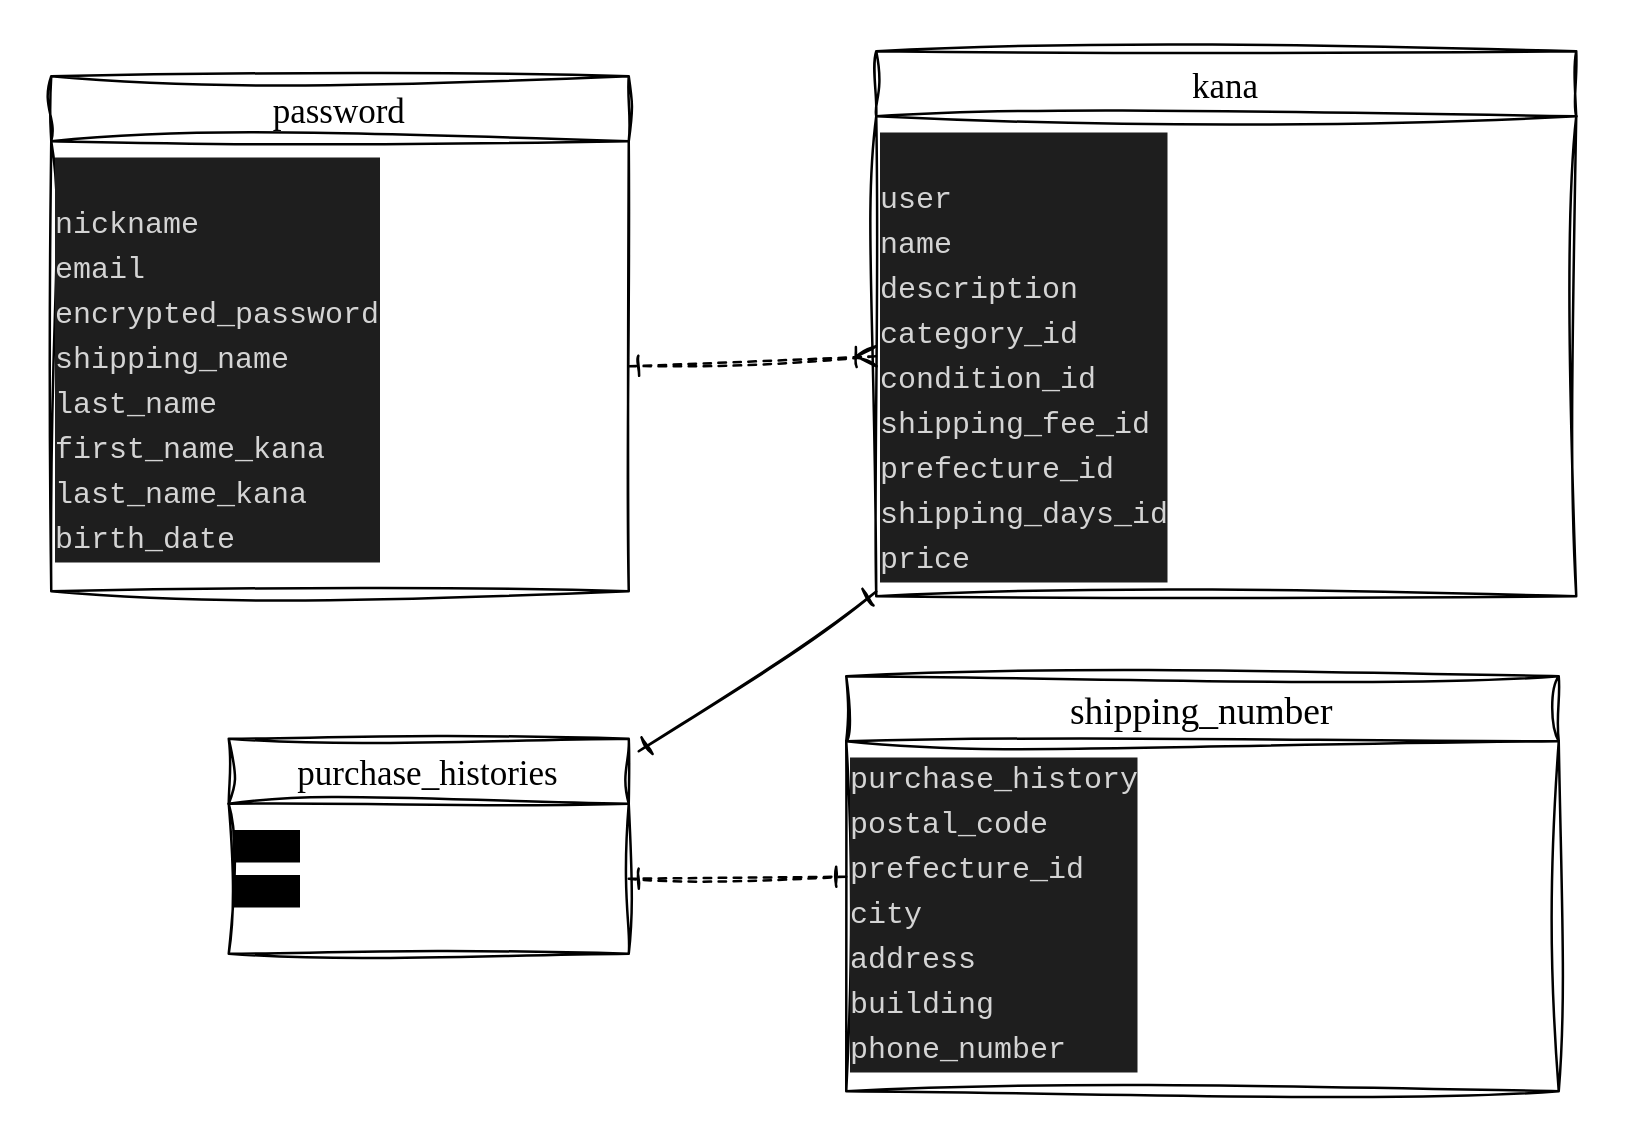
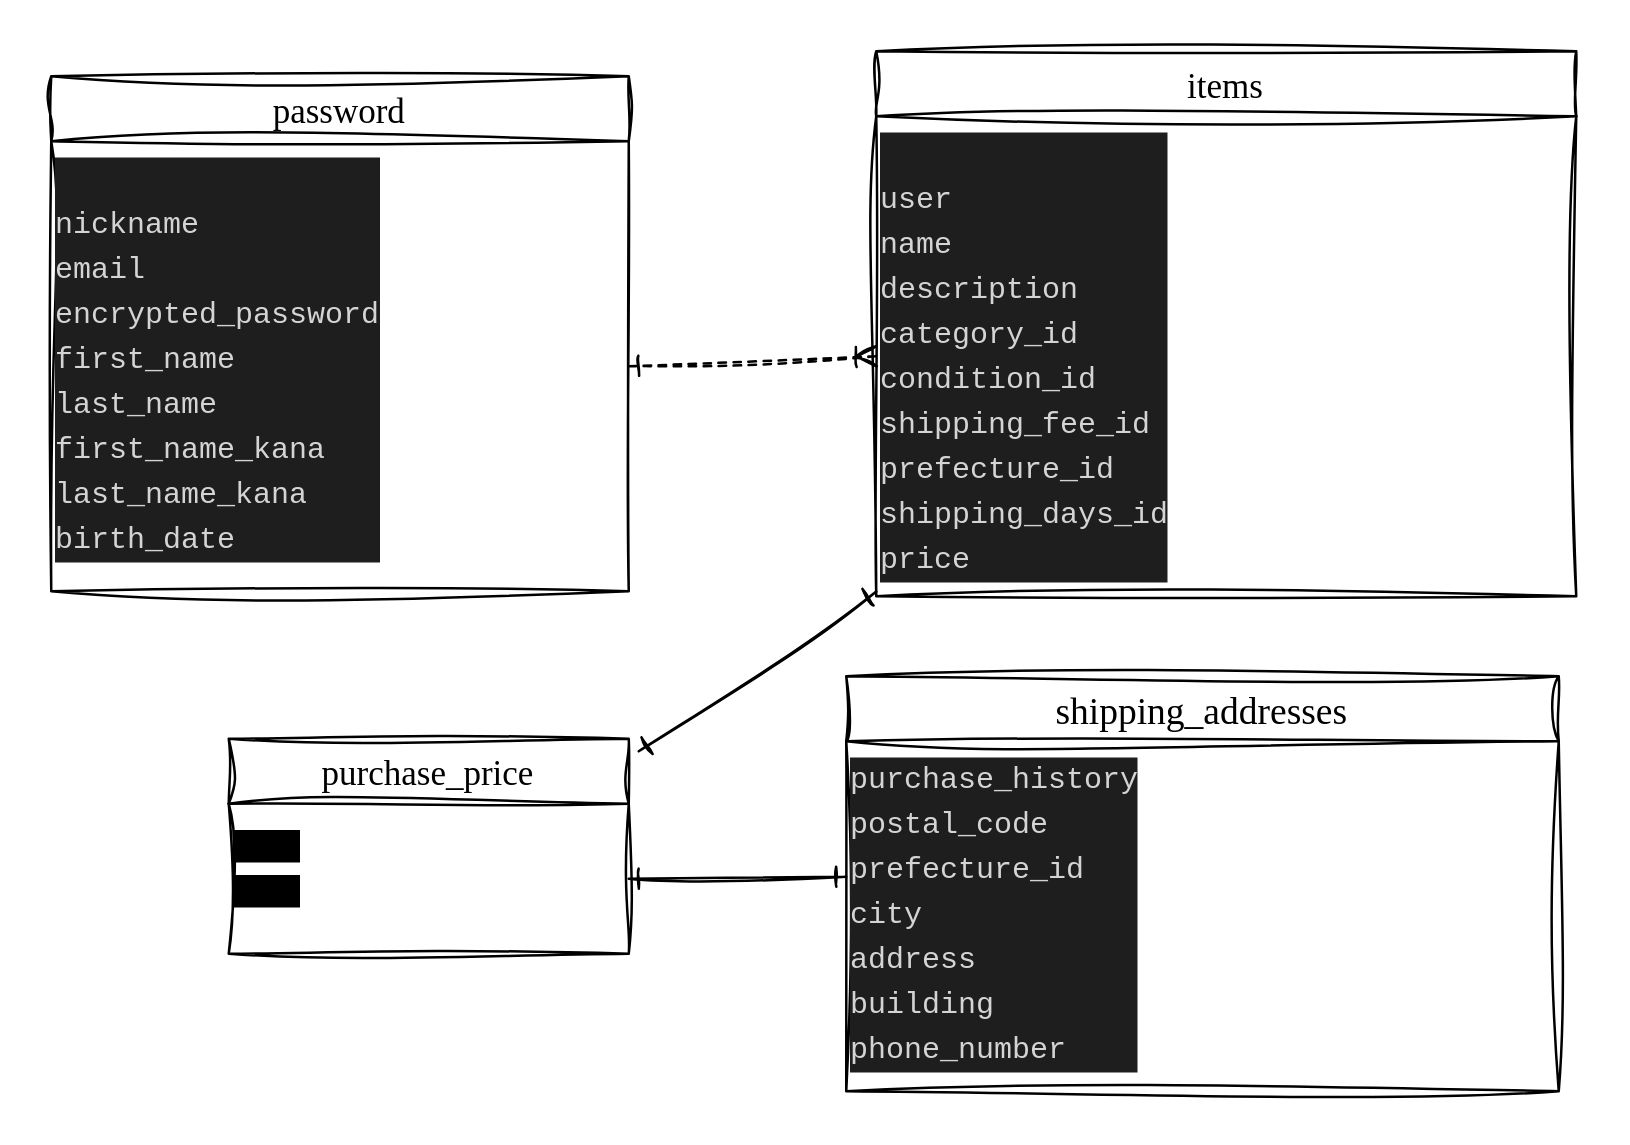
(1225, 86) -> (1225, 86)
(132, 231) -> (132, 231)
(1201, 711) -> (1201, 711)
(428, 773) -> (428, 773)
(734, 878) -> (734, 878)
